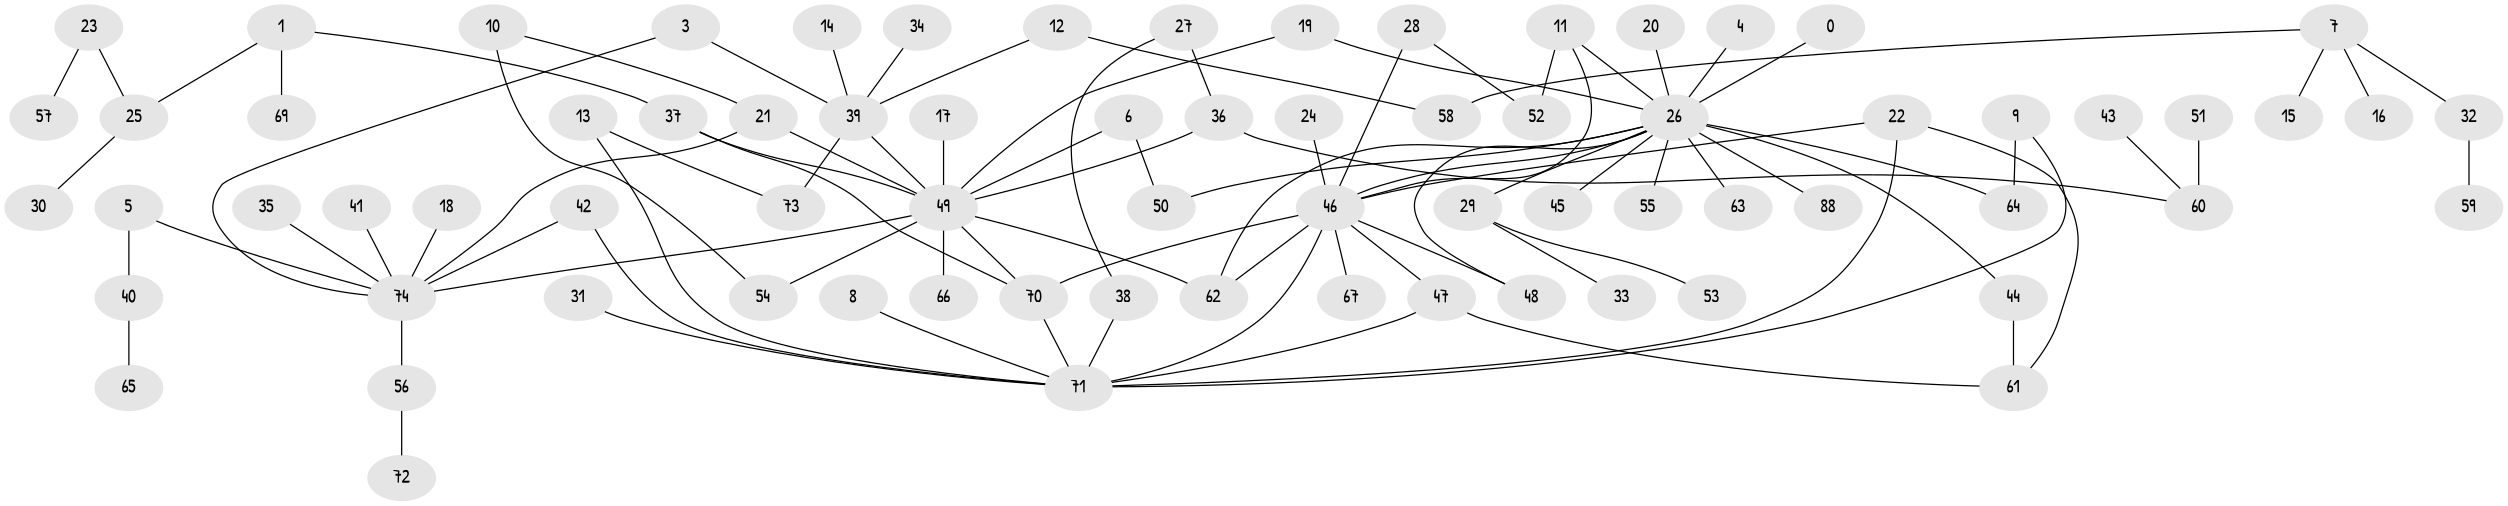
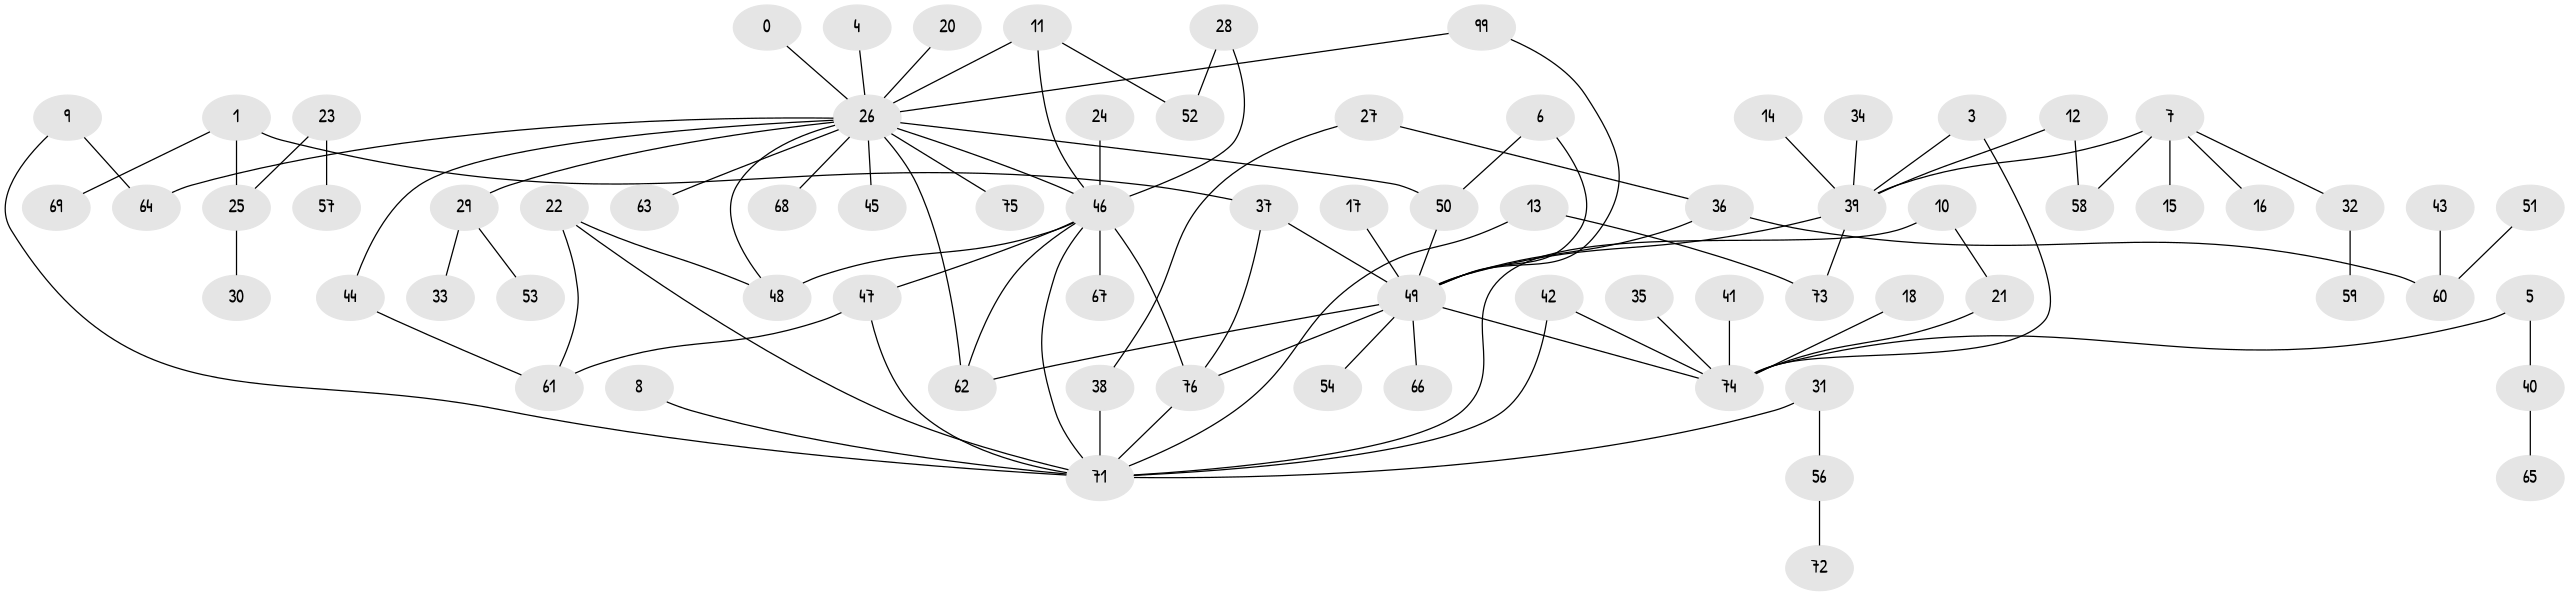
(1305, 28) -> (1482, 28)
(1600, 158) -> (665, 254)
none -> (2010, 162)
(853, 163) -> (1426, 257)
(605, 173) -> (1486, 302)
(1648, 208) -> (1010, 208)
(1828, 208) -> (782, 208)
(1034, 298) -> (1190, 388)
(402, 343) -> (1820, 433)
